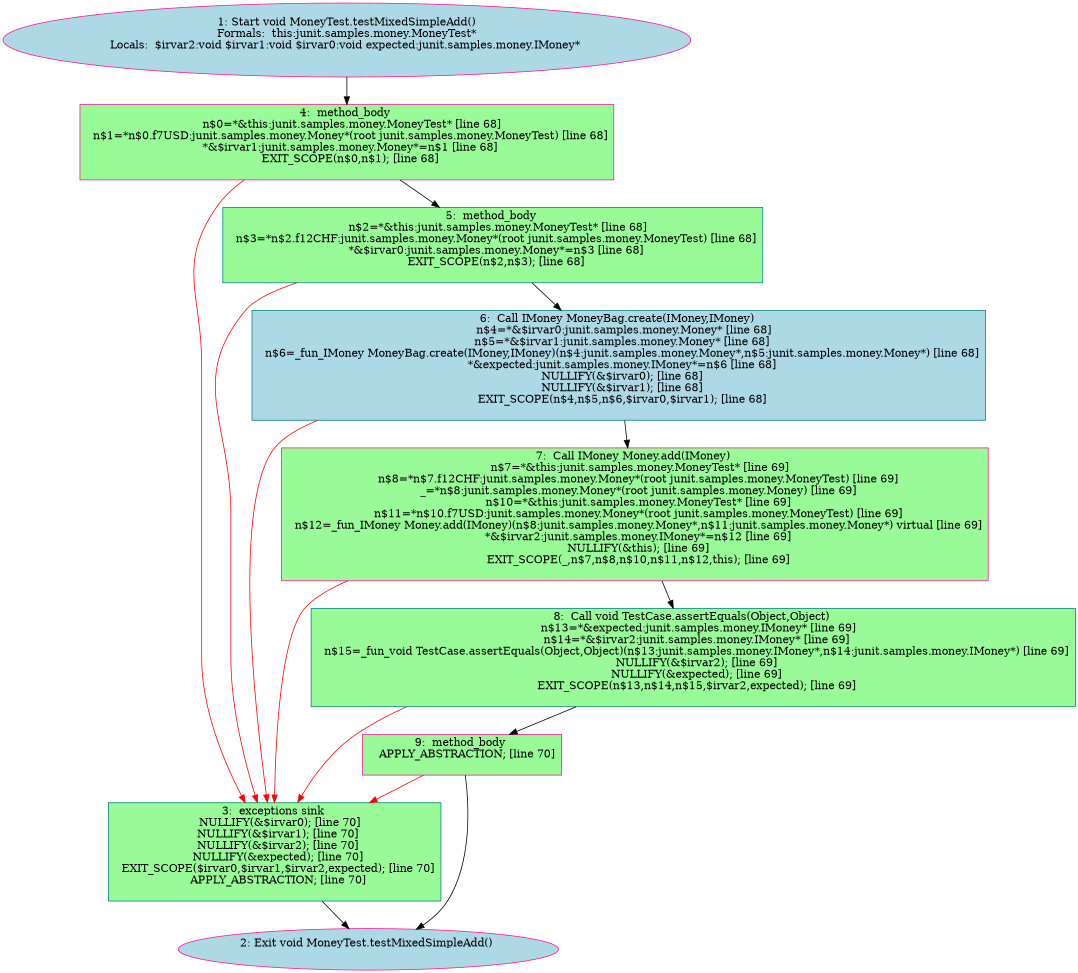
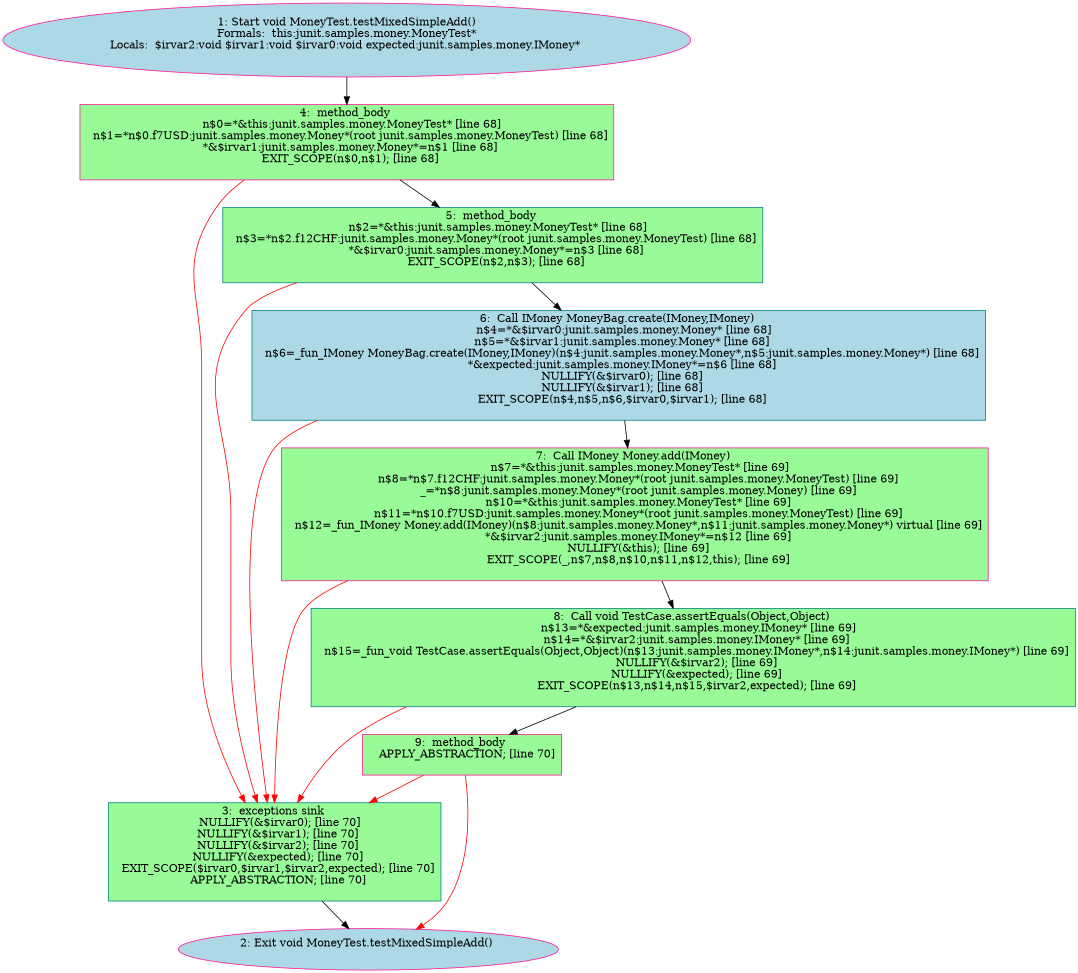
(464, 857) -> (464, 857)
